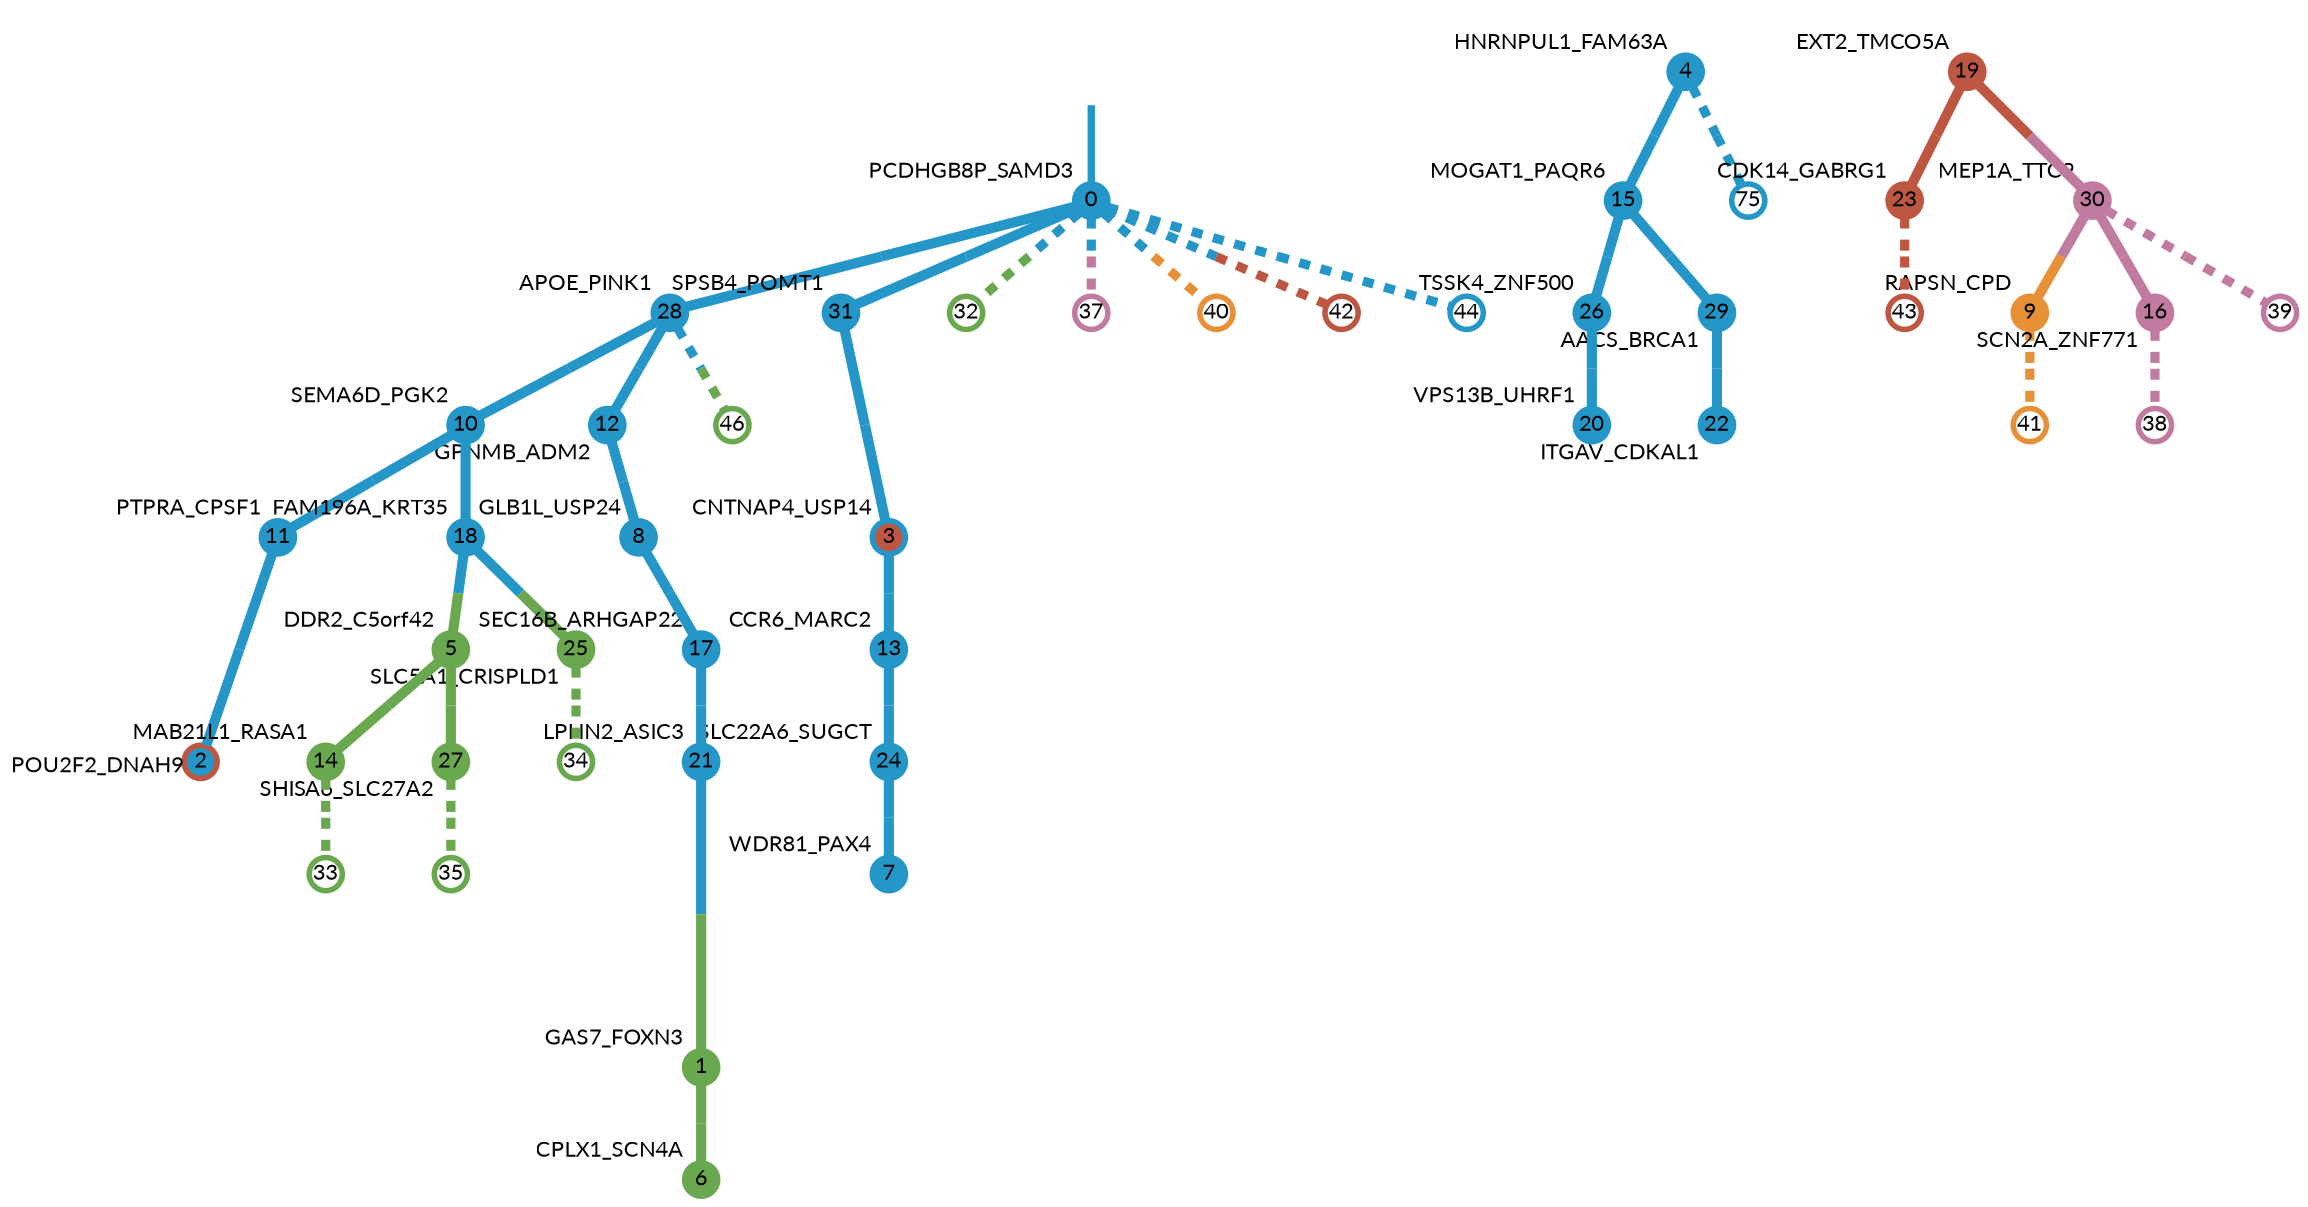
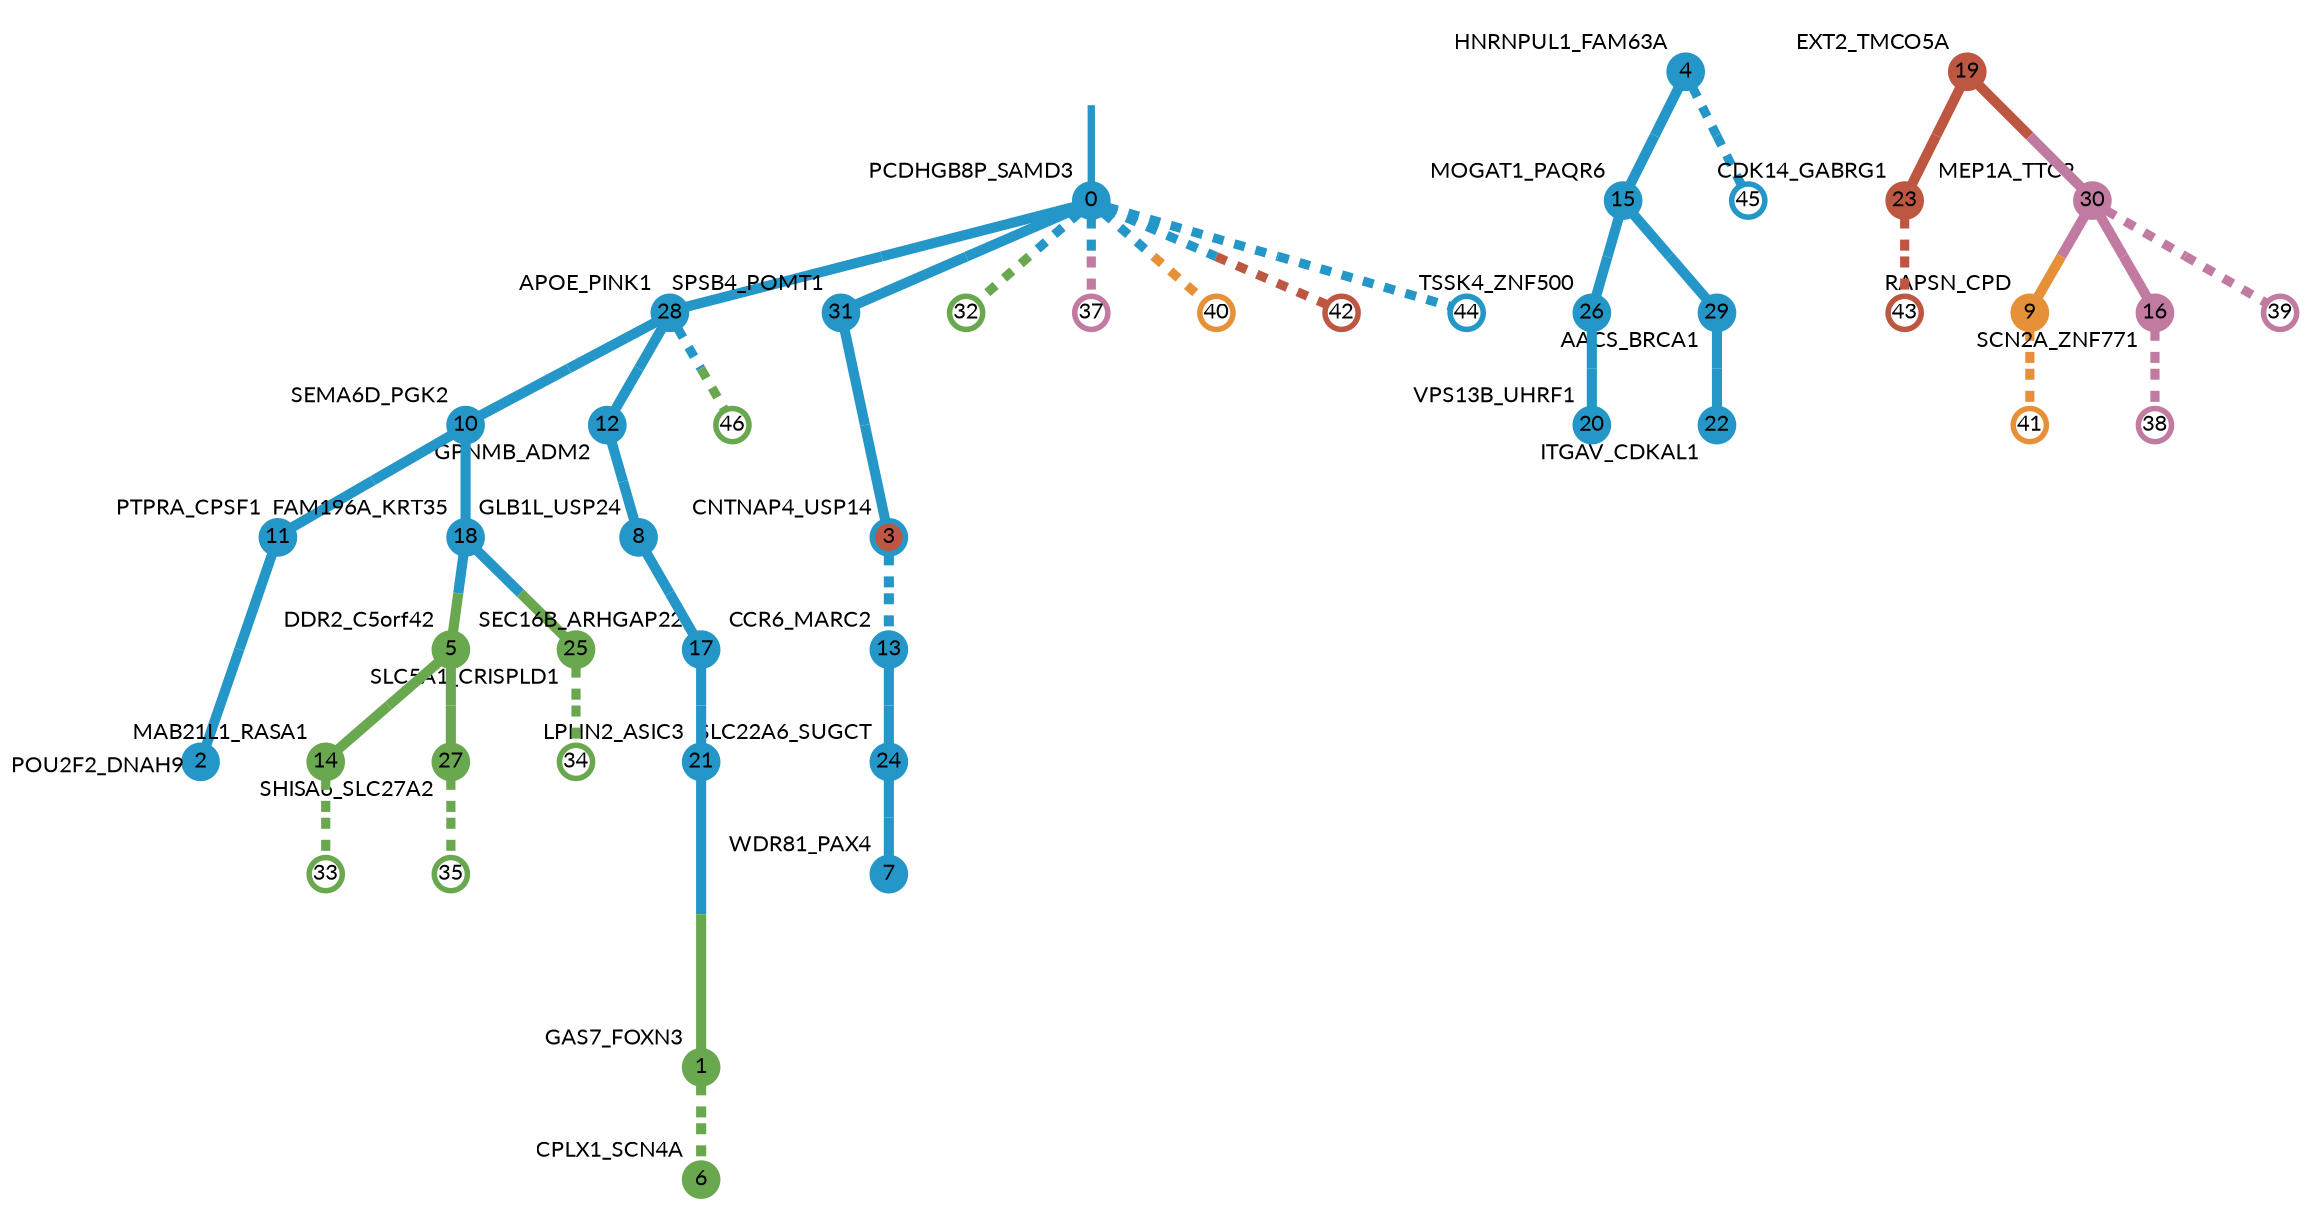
(1748, 201) -> (1748, 201)
(889, 593) -> (889, 593)
(201, 762) -> (201, 762)
(701, 1123) -> (701, 1123)
